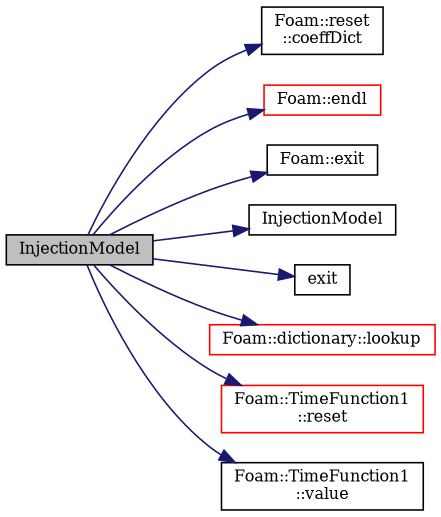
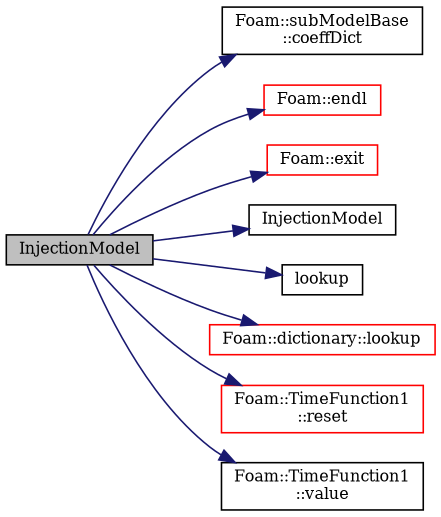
(322, 31) -> (322, 31)
(322, 160) -> (322, 160)
(322, 280) -> (322, 280)
